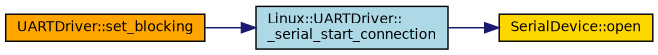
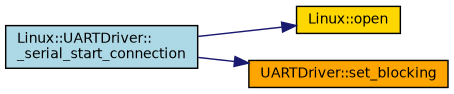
(223, 28) -> (216, 59)
(576, 28) -> (348, 20)
